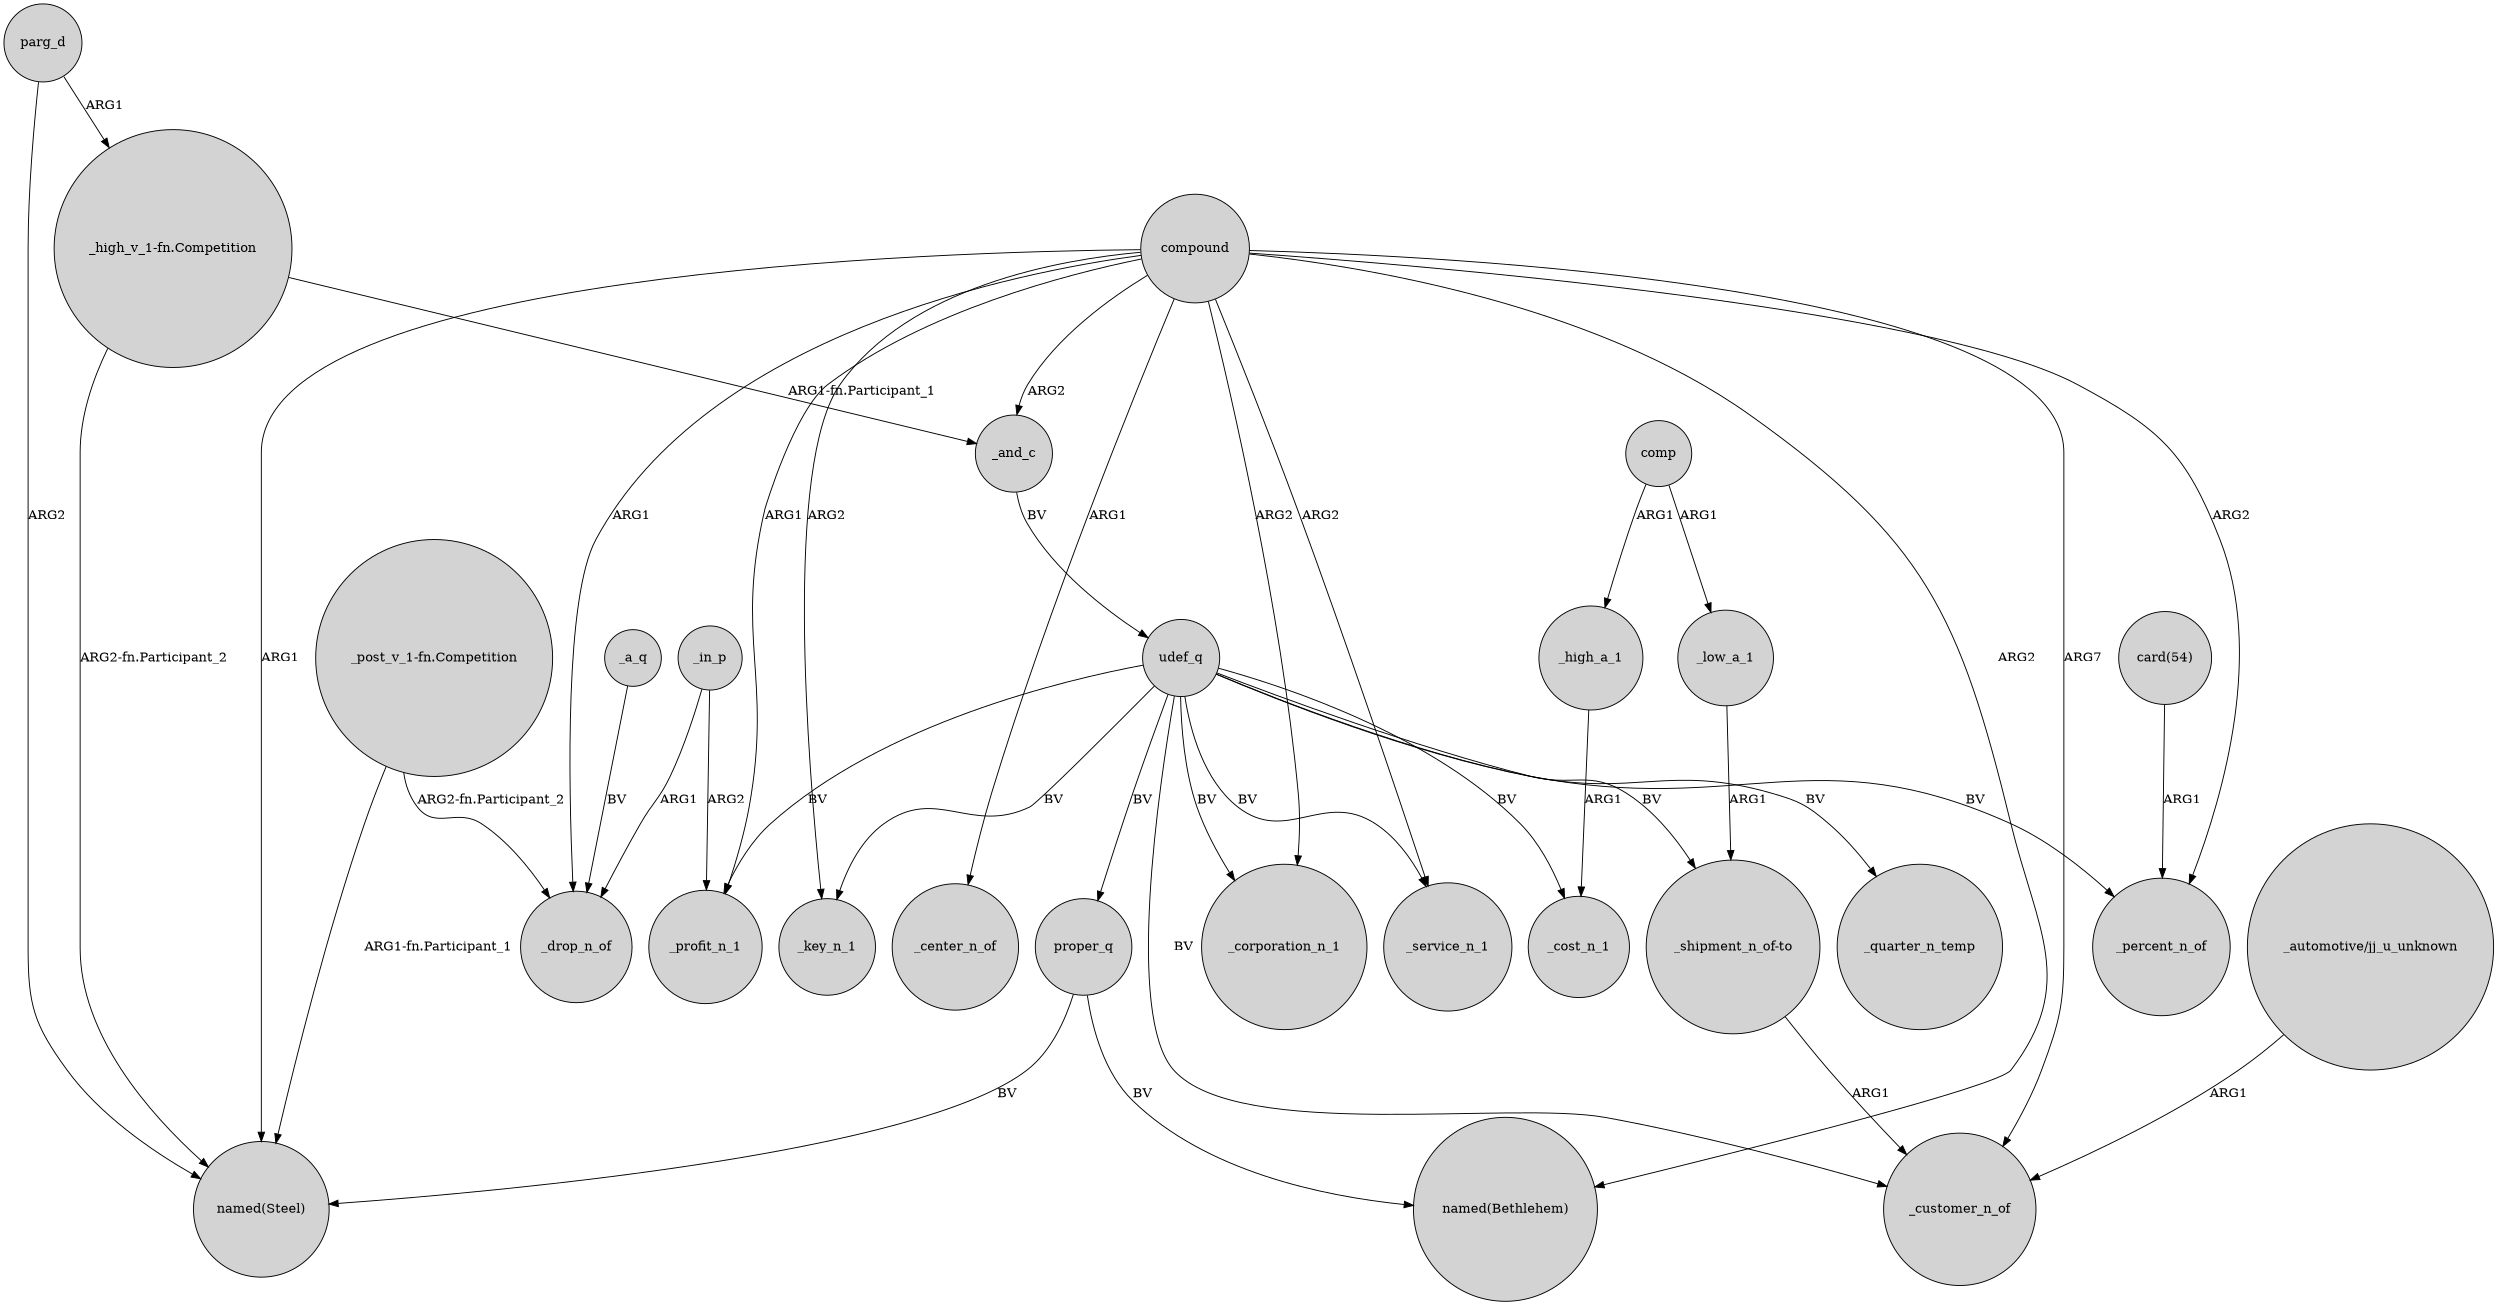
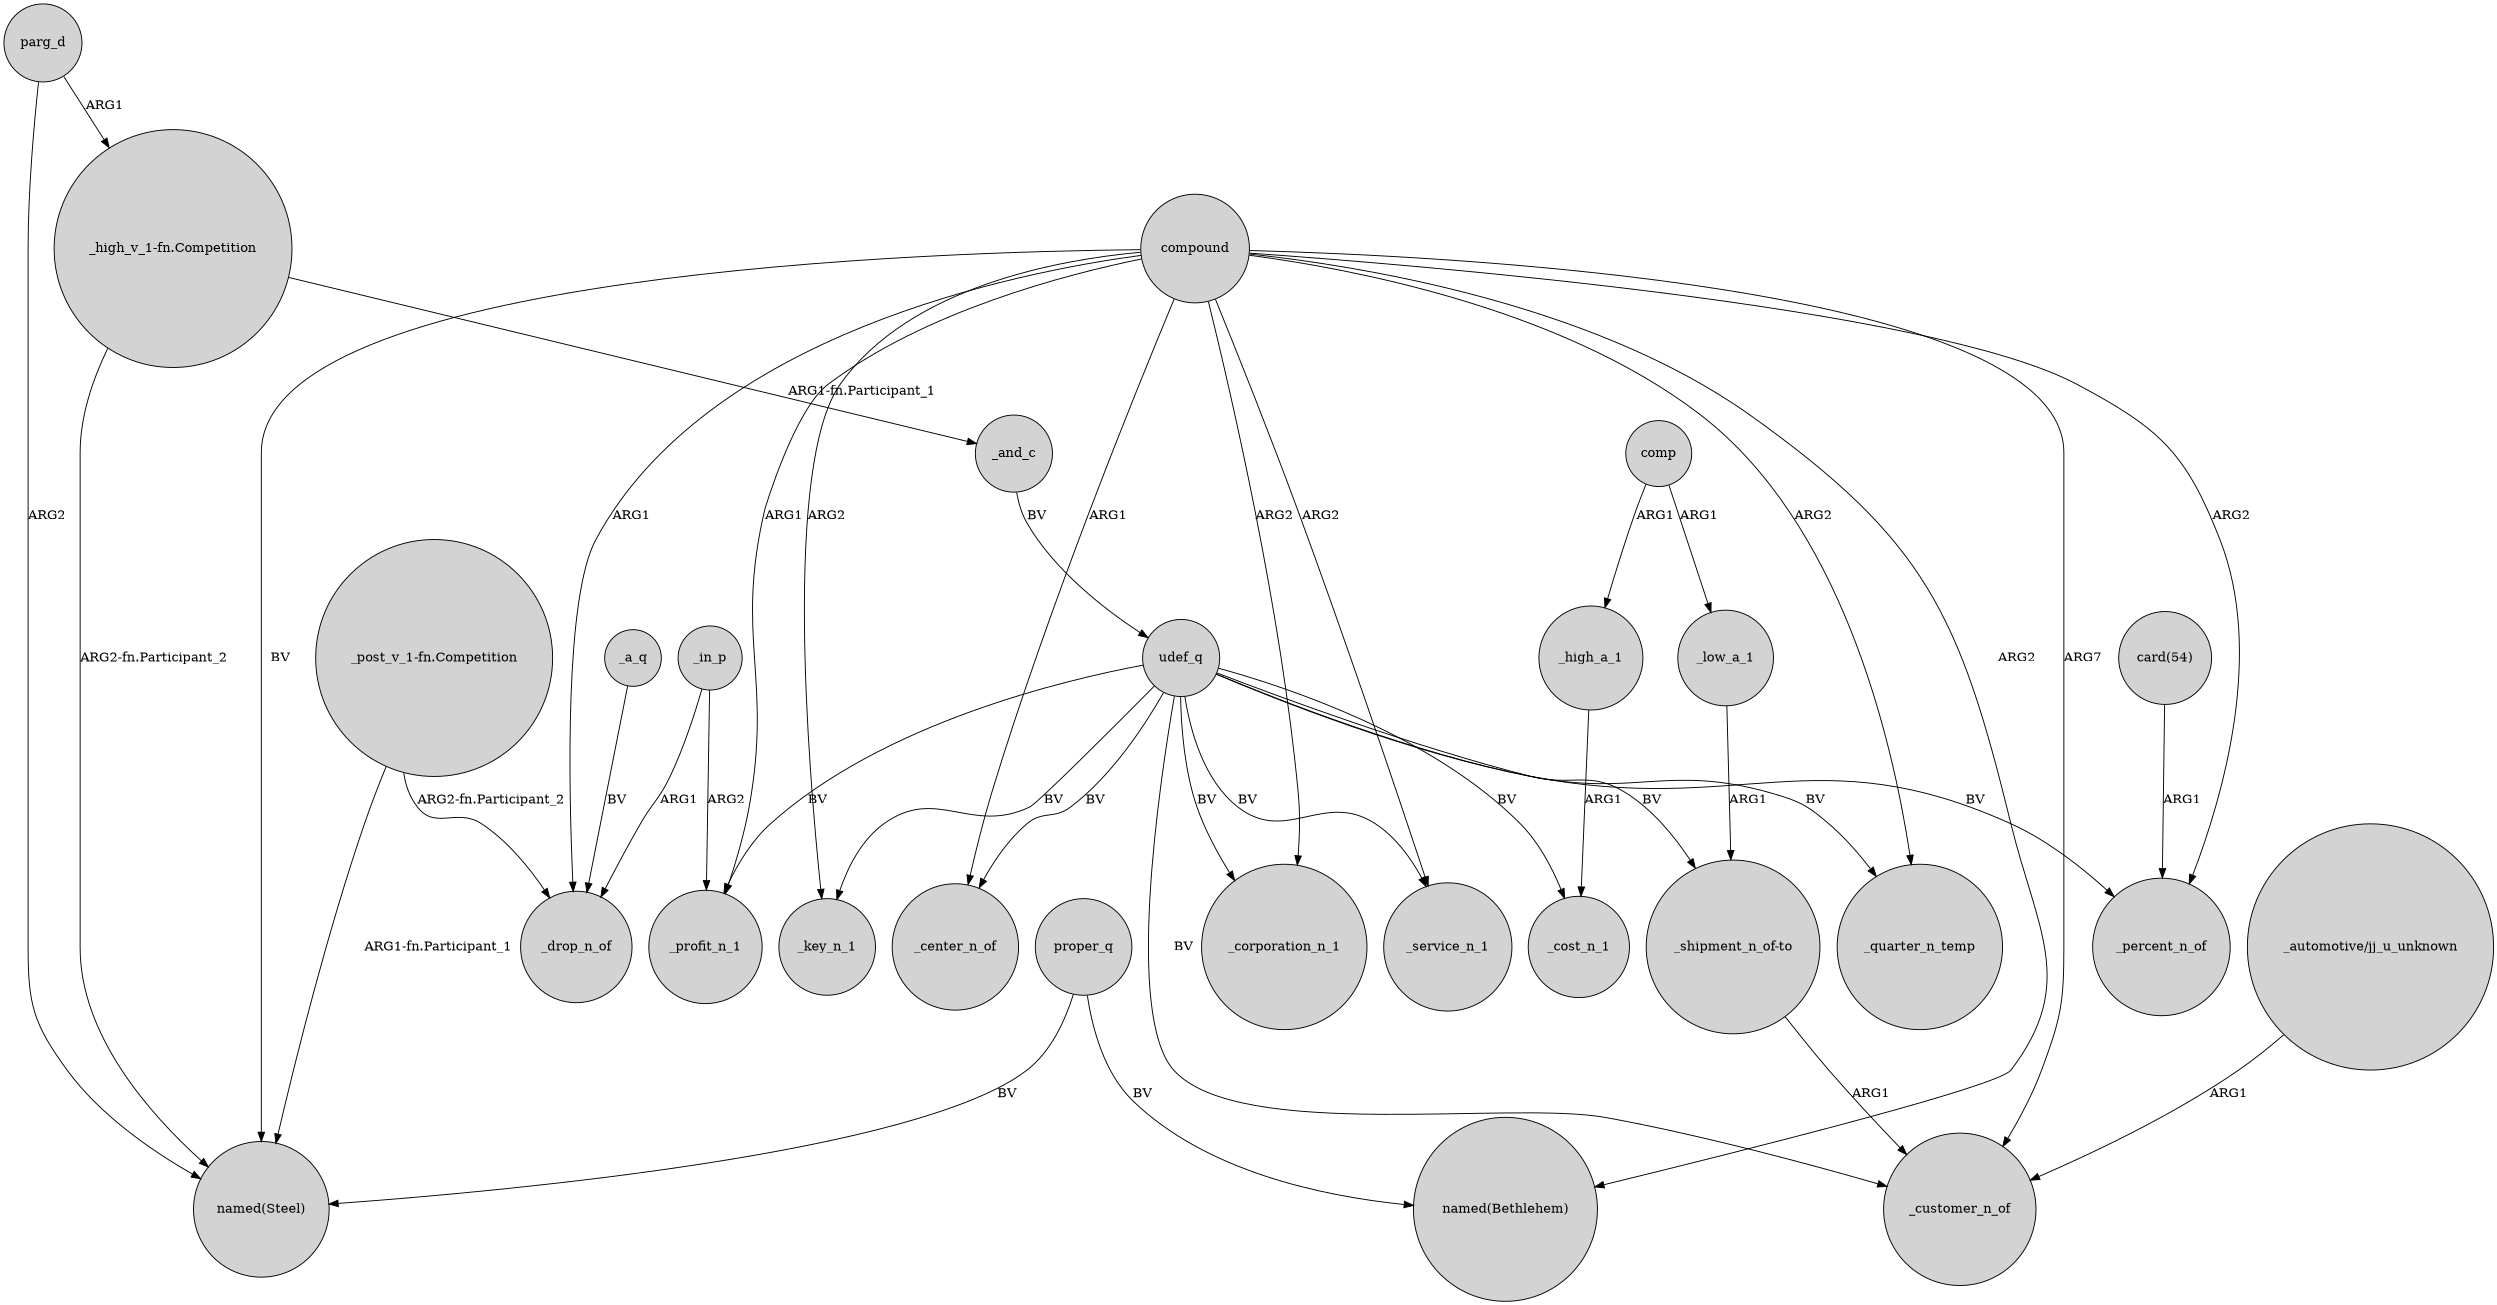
(1073, 331) -> (1706, 420)
(280, 658) -> (280, 658)
(1133, 792) -> (1082, 798)
